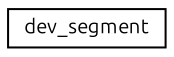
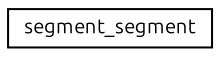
(87, 28) -> (110, 28)
